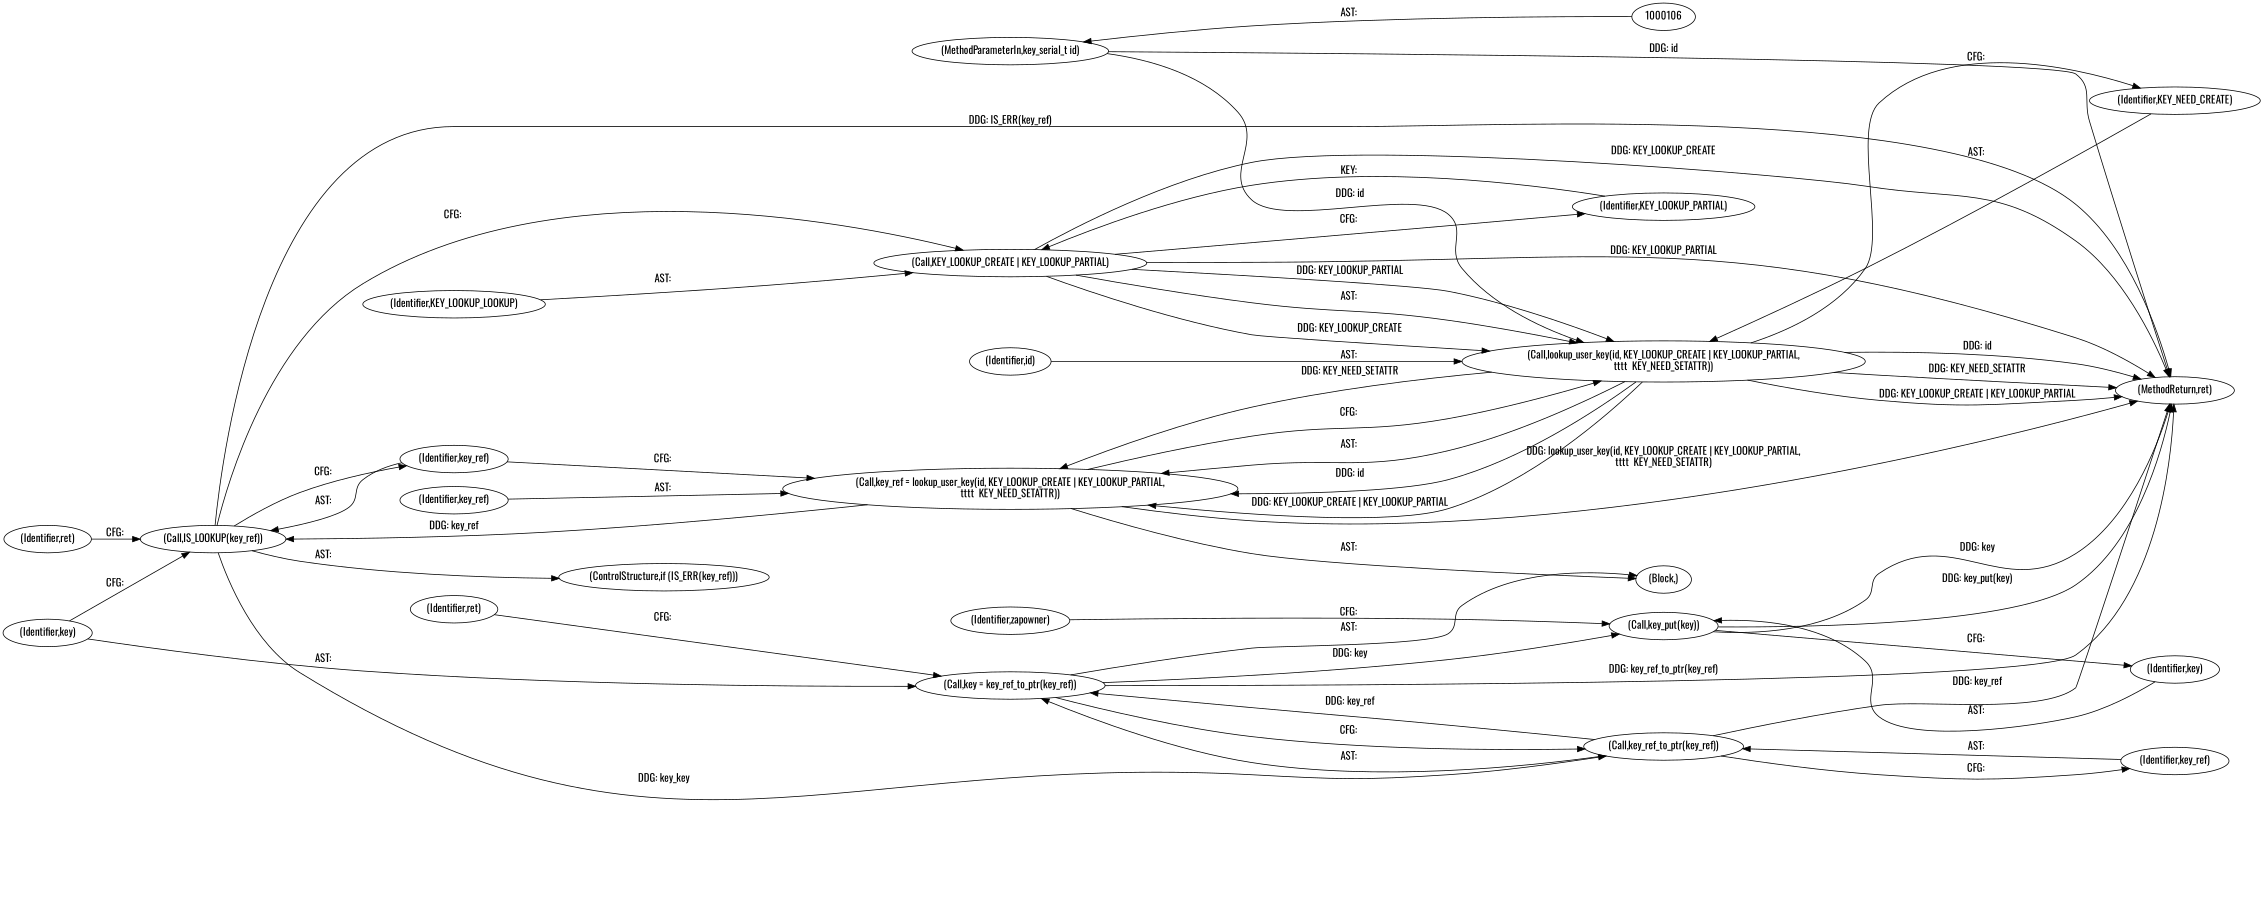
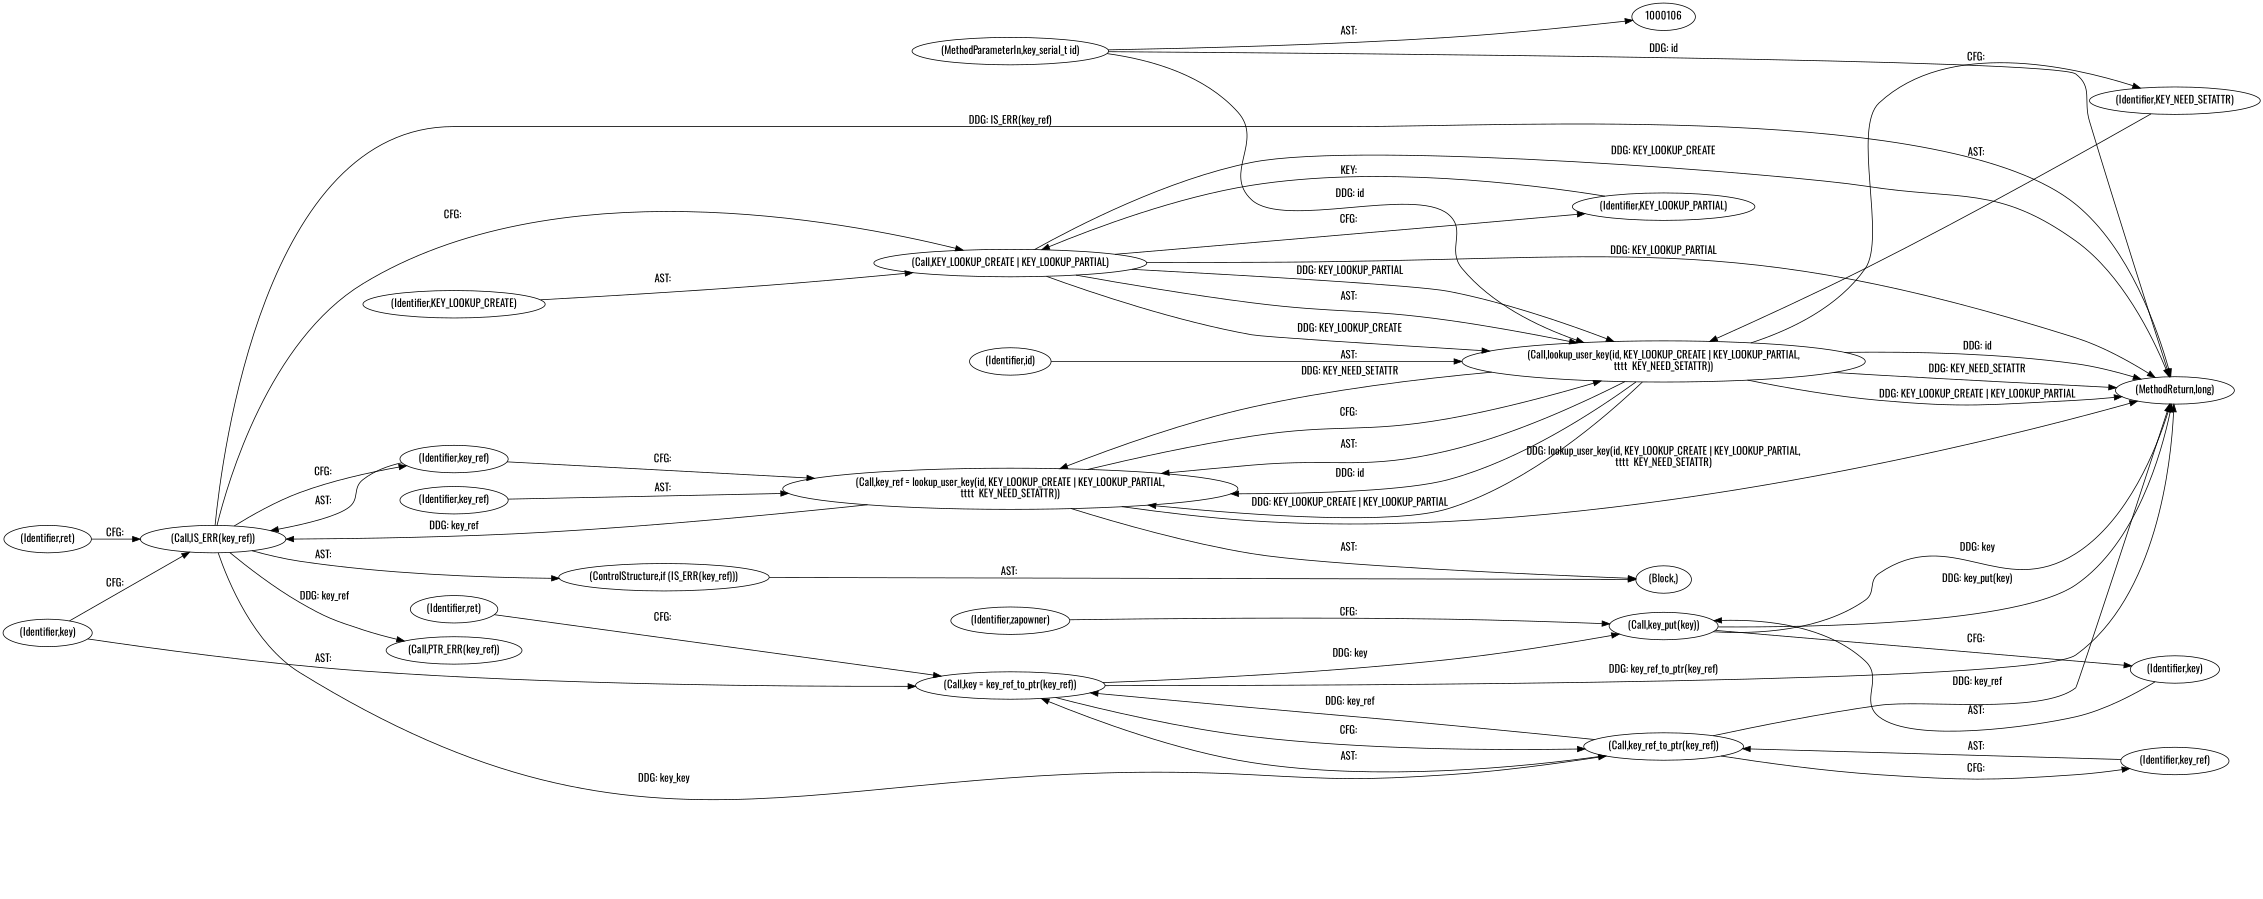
(1361, 21) -> (1367, 42)
(2175, 101) -> (2175, 101)
(454, 304) -> (454, 304)
(2175, 390) -> (2175, 390)
(213, 539) -> (213, 539)
(1362, 644) -> (1199, 578)
none -> (454, 650)
